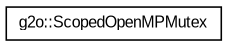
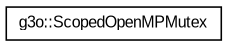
(114, 24) -> (114, 24)
